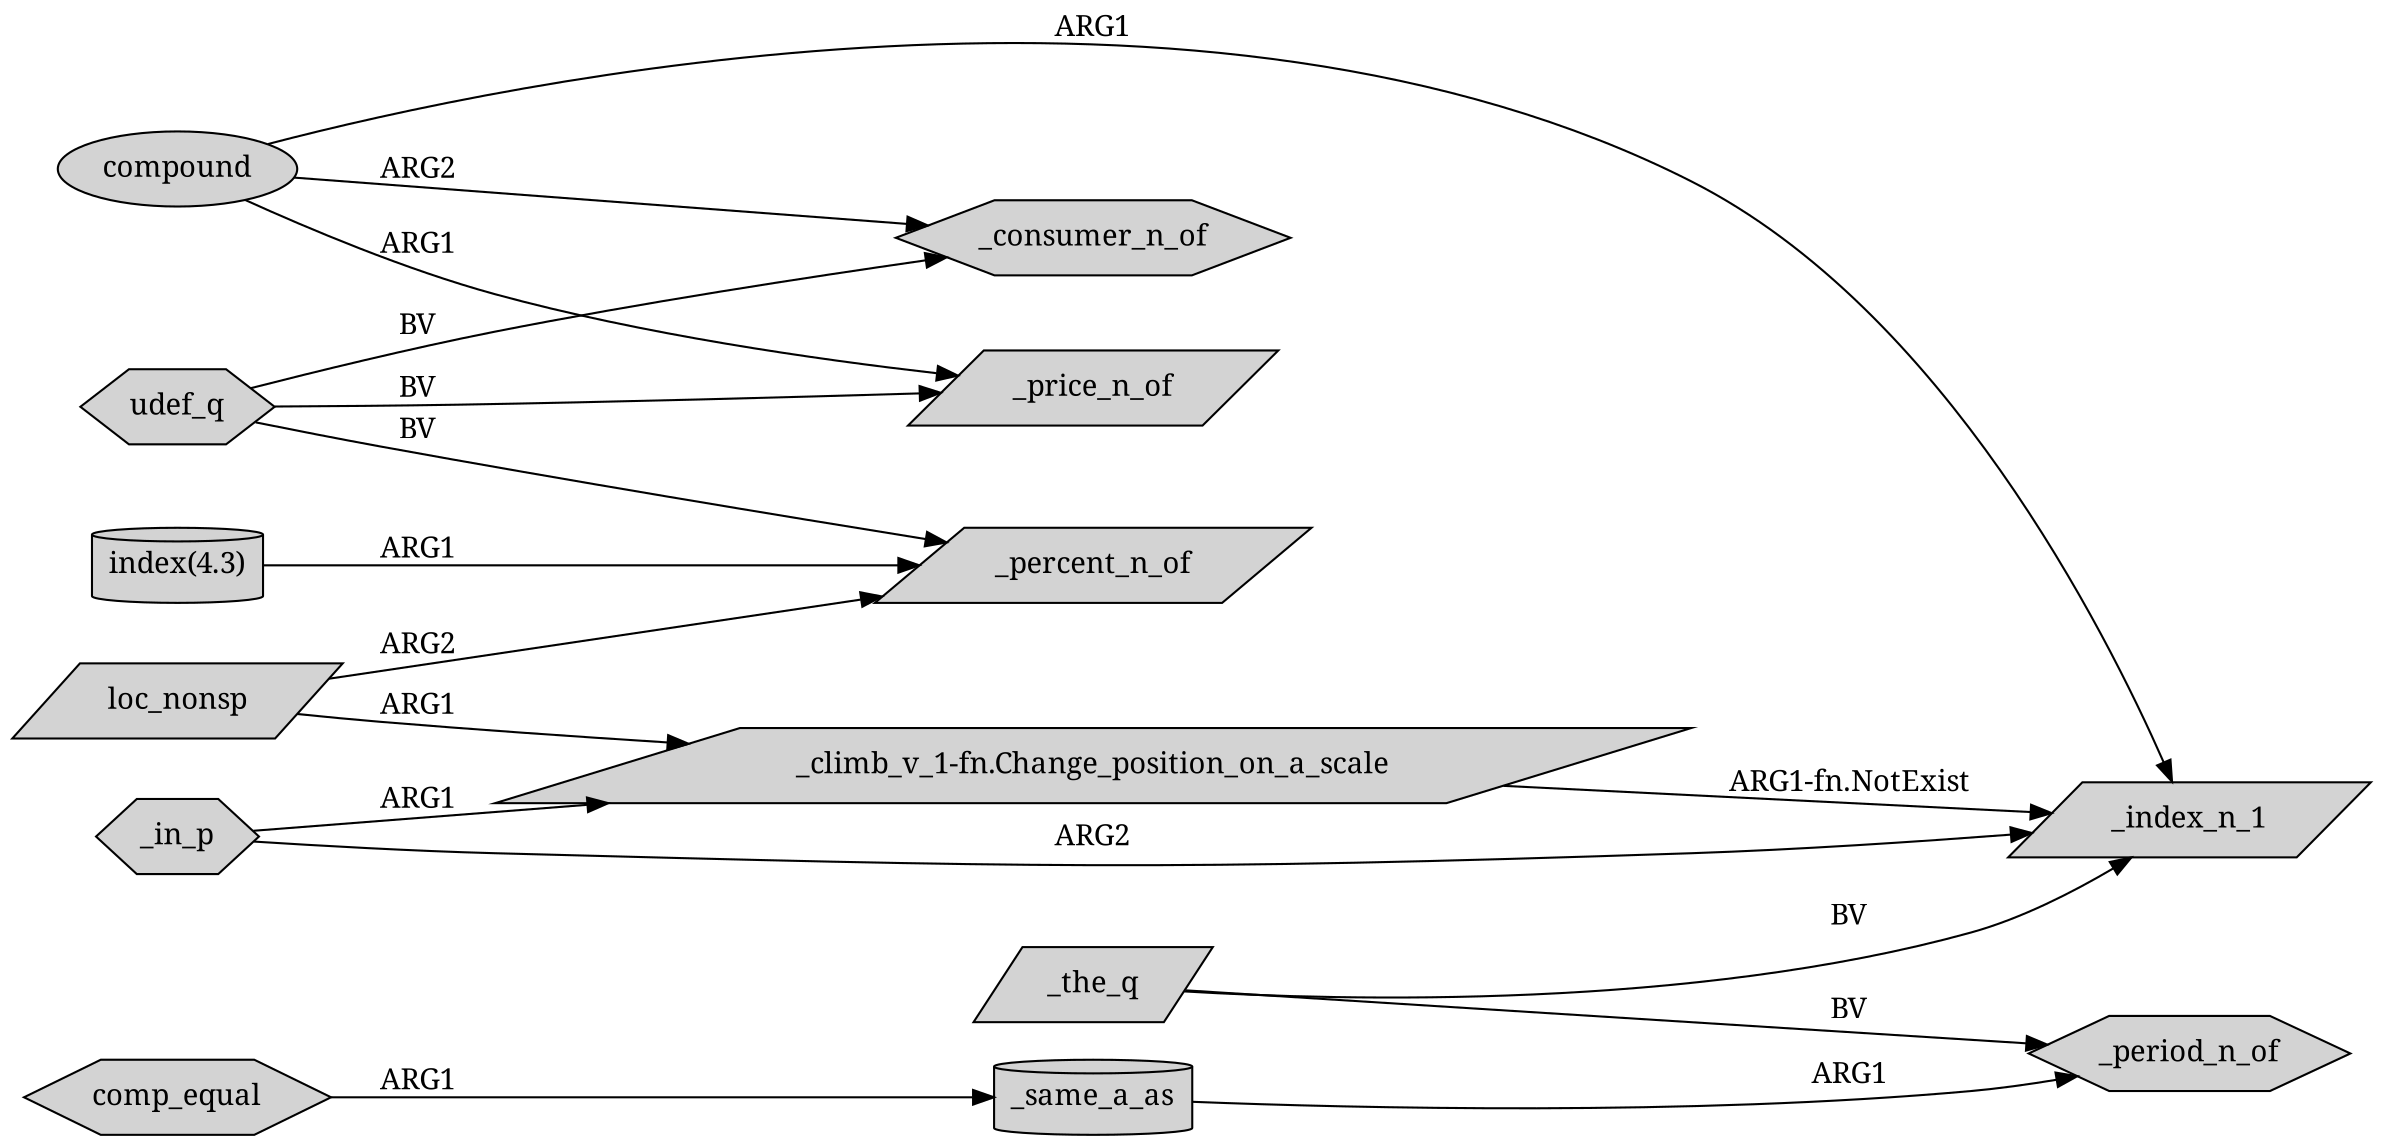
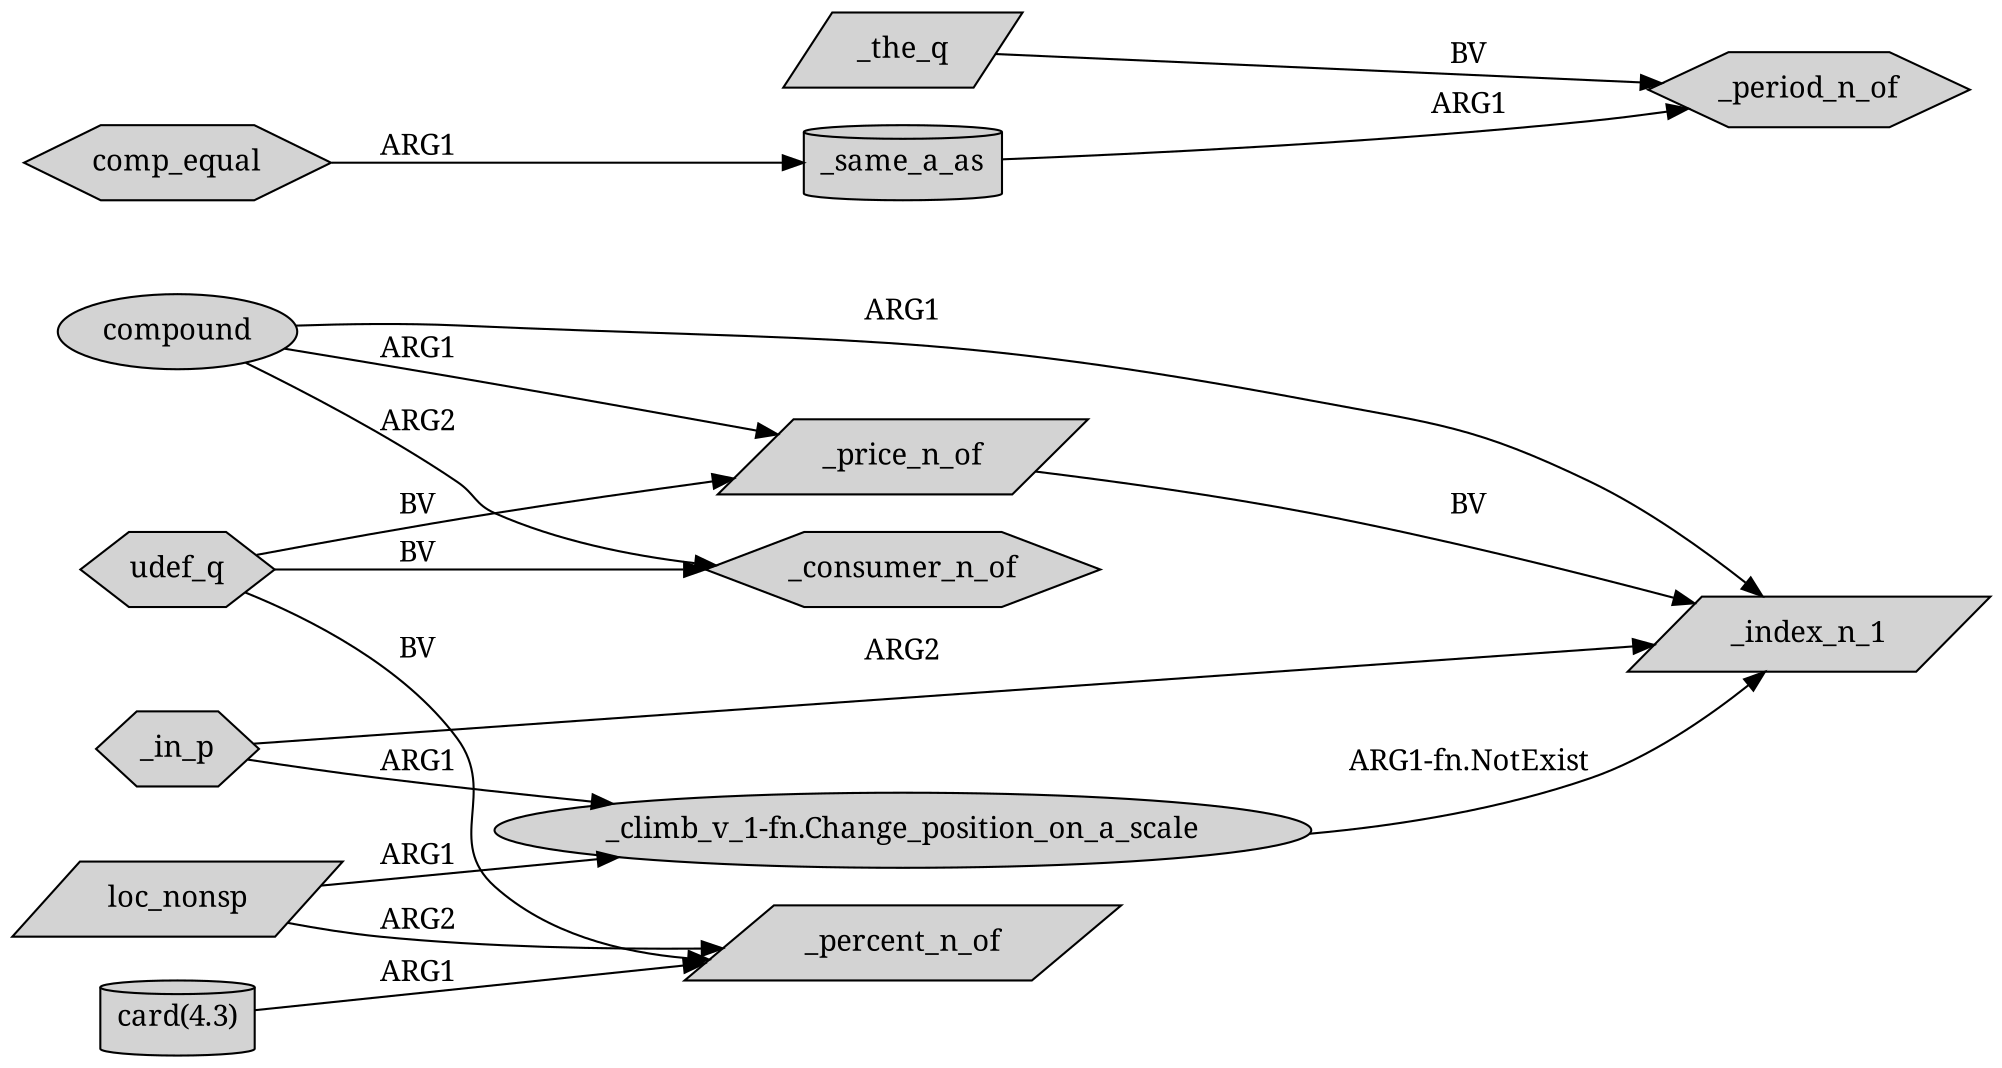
(178, 565) -> (178, 1018)
(1093, 766) -> (903, 830)
(1658, 986) -> (1357, 522)
